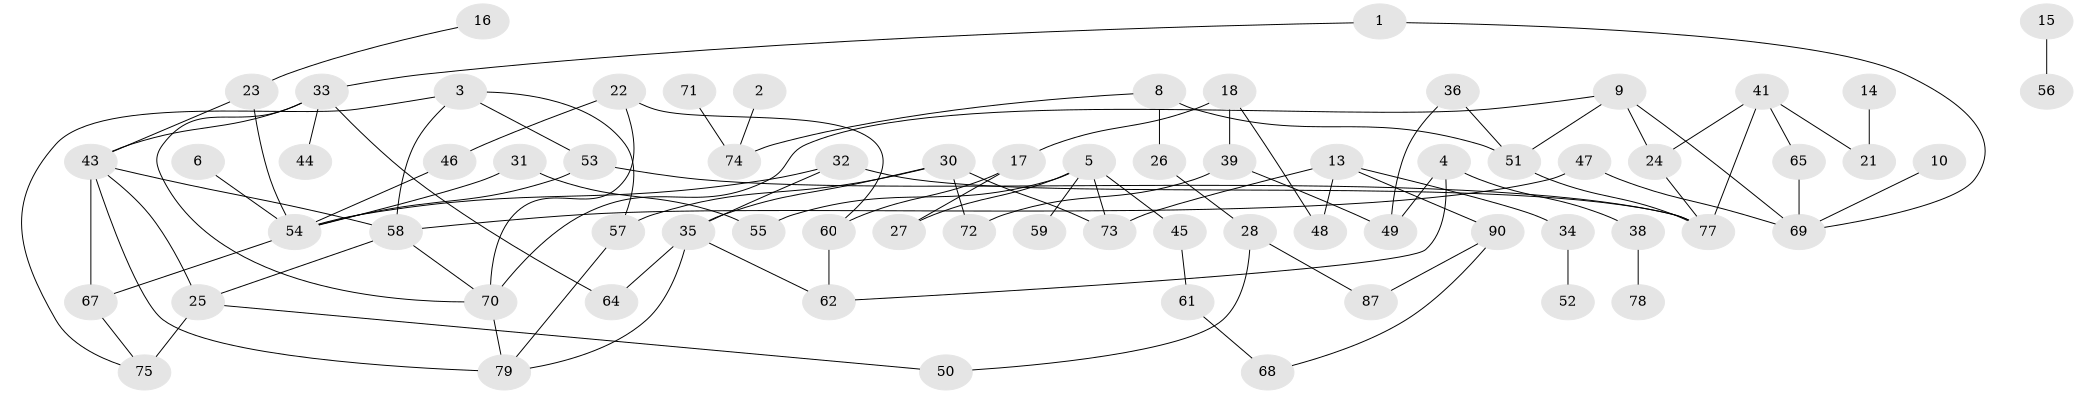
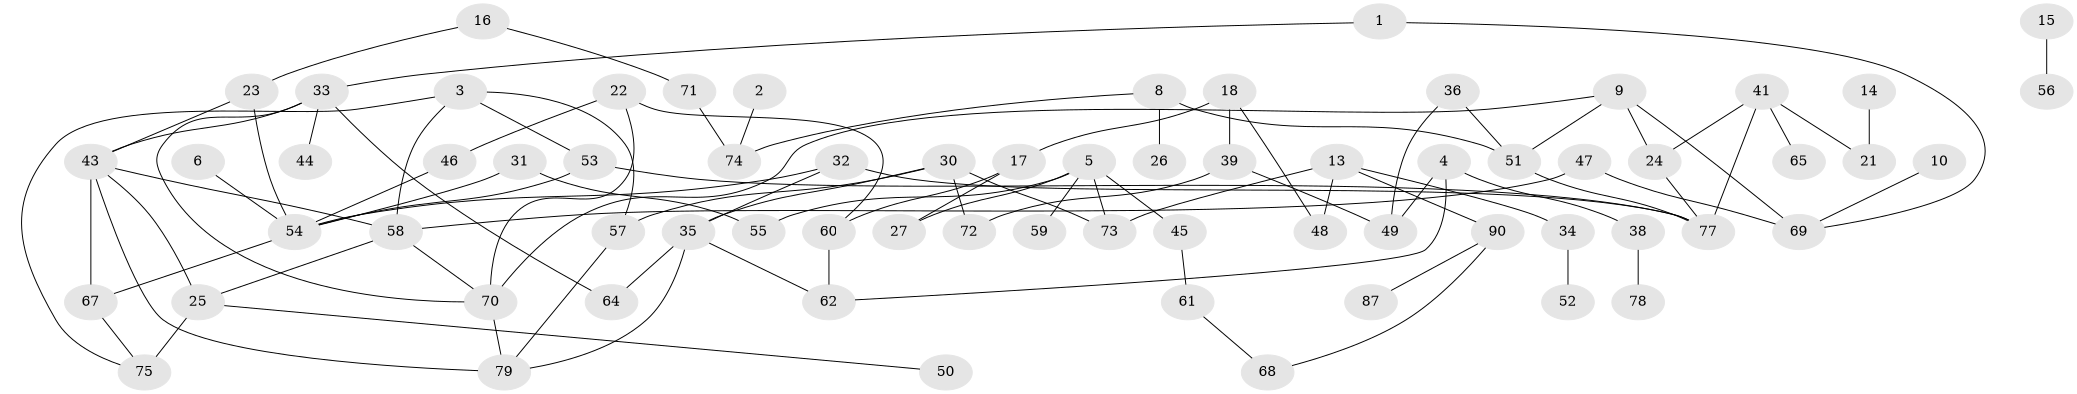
none -> (589, 52)
(1799, 197) -> none
(1250, 232) -> none
